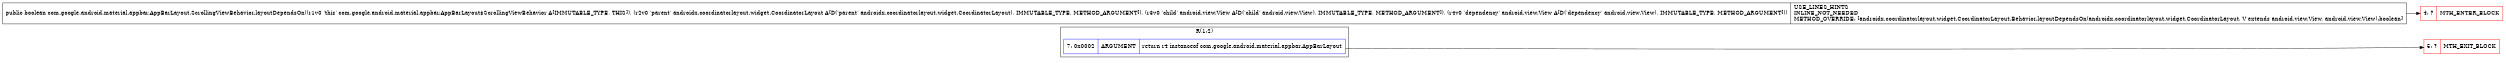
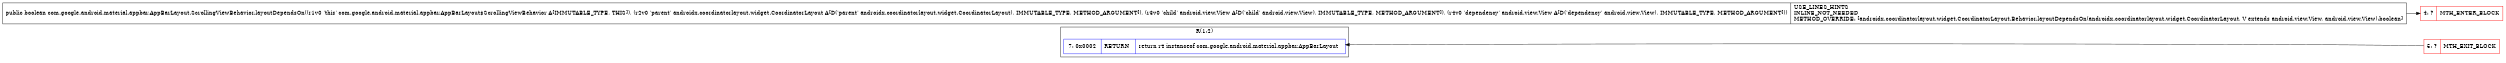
(1119, 46) -> (1117, 46)
(1883, 49) -> (1887, 44)
